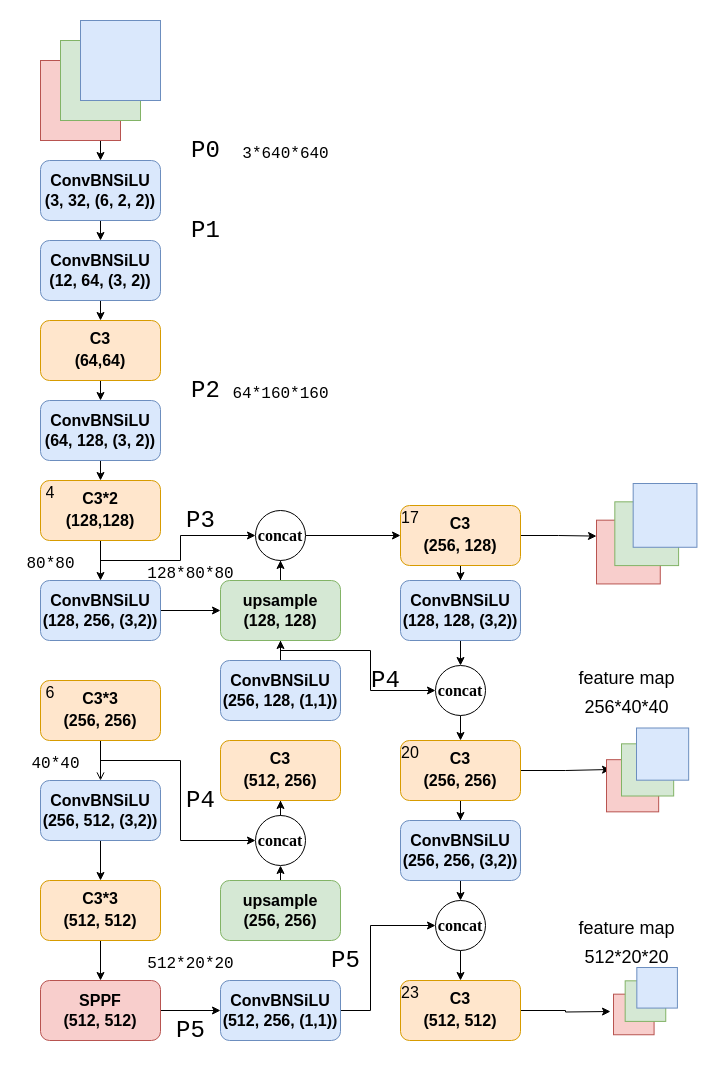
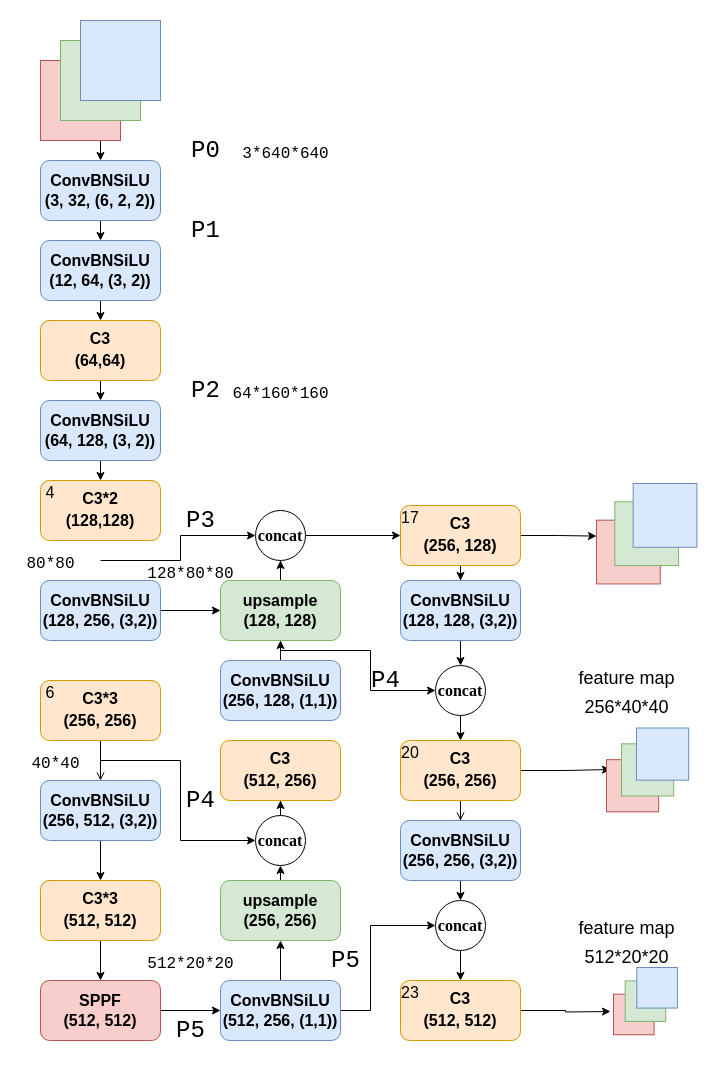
(101, 557) -> none
(461, 812) -> (461, 814)
none -> (281, 964)
